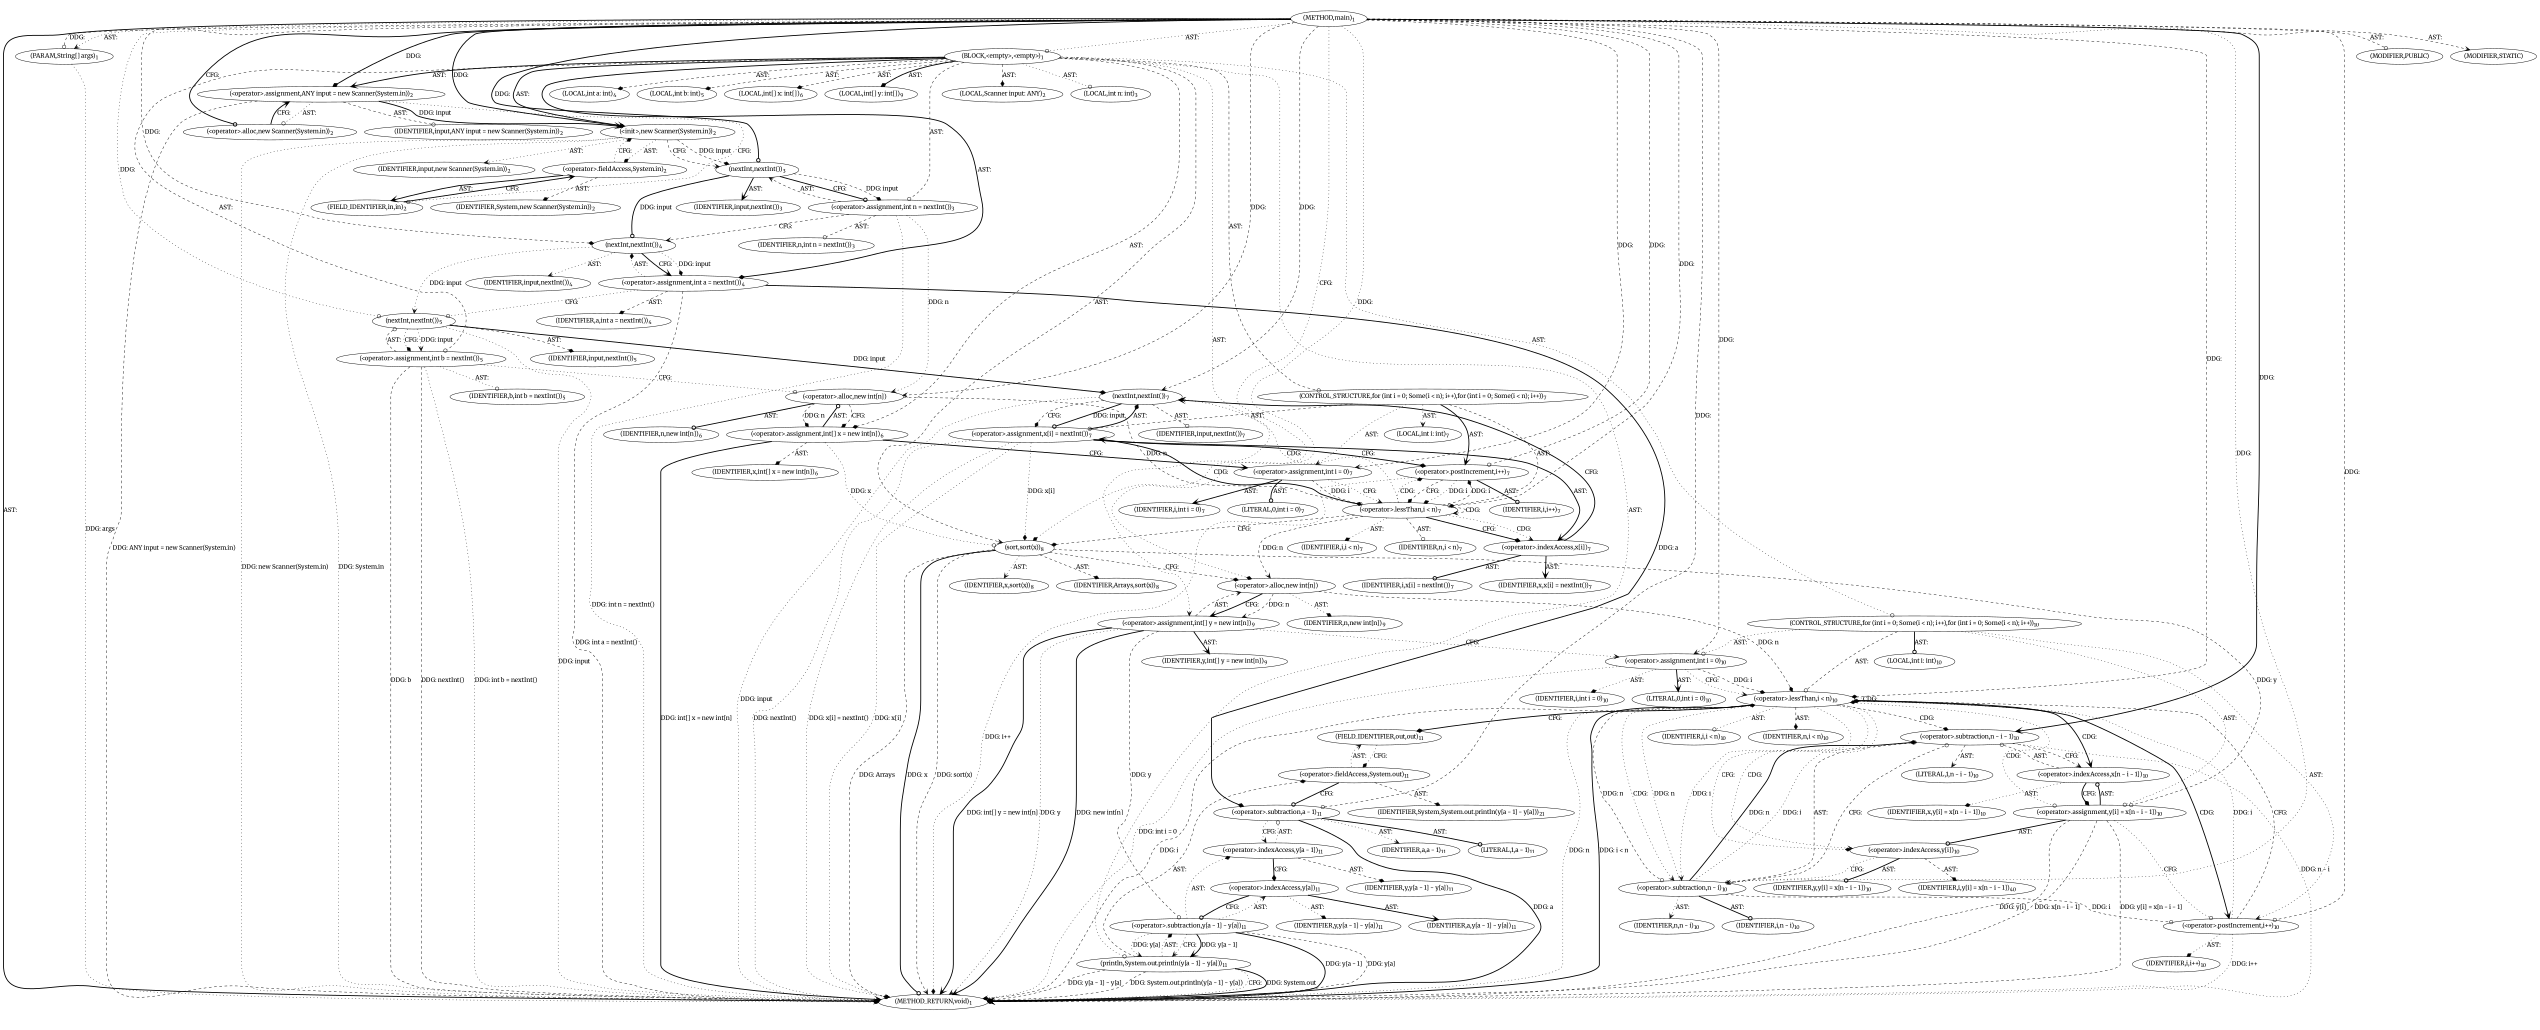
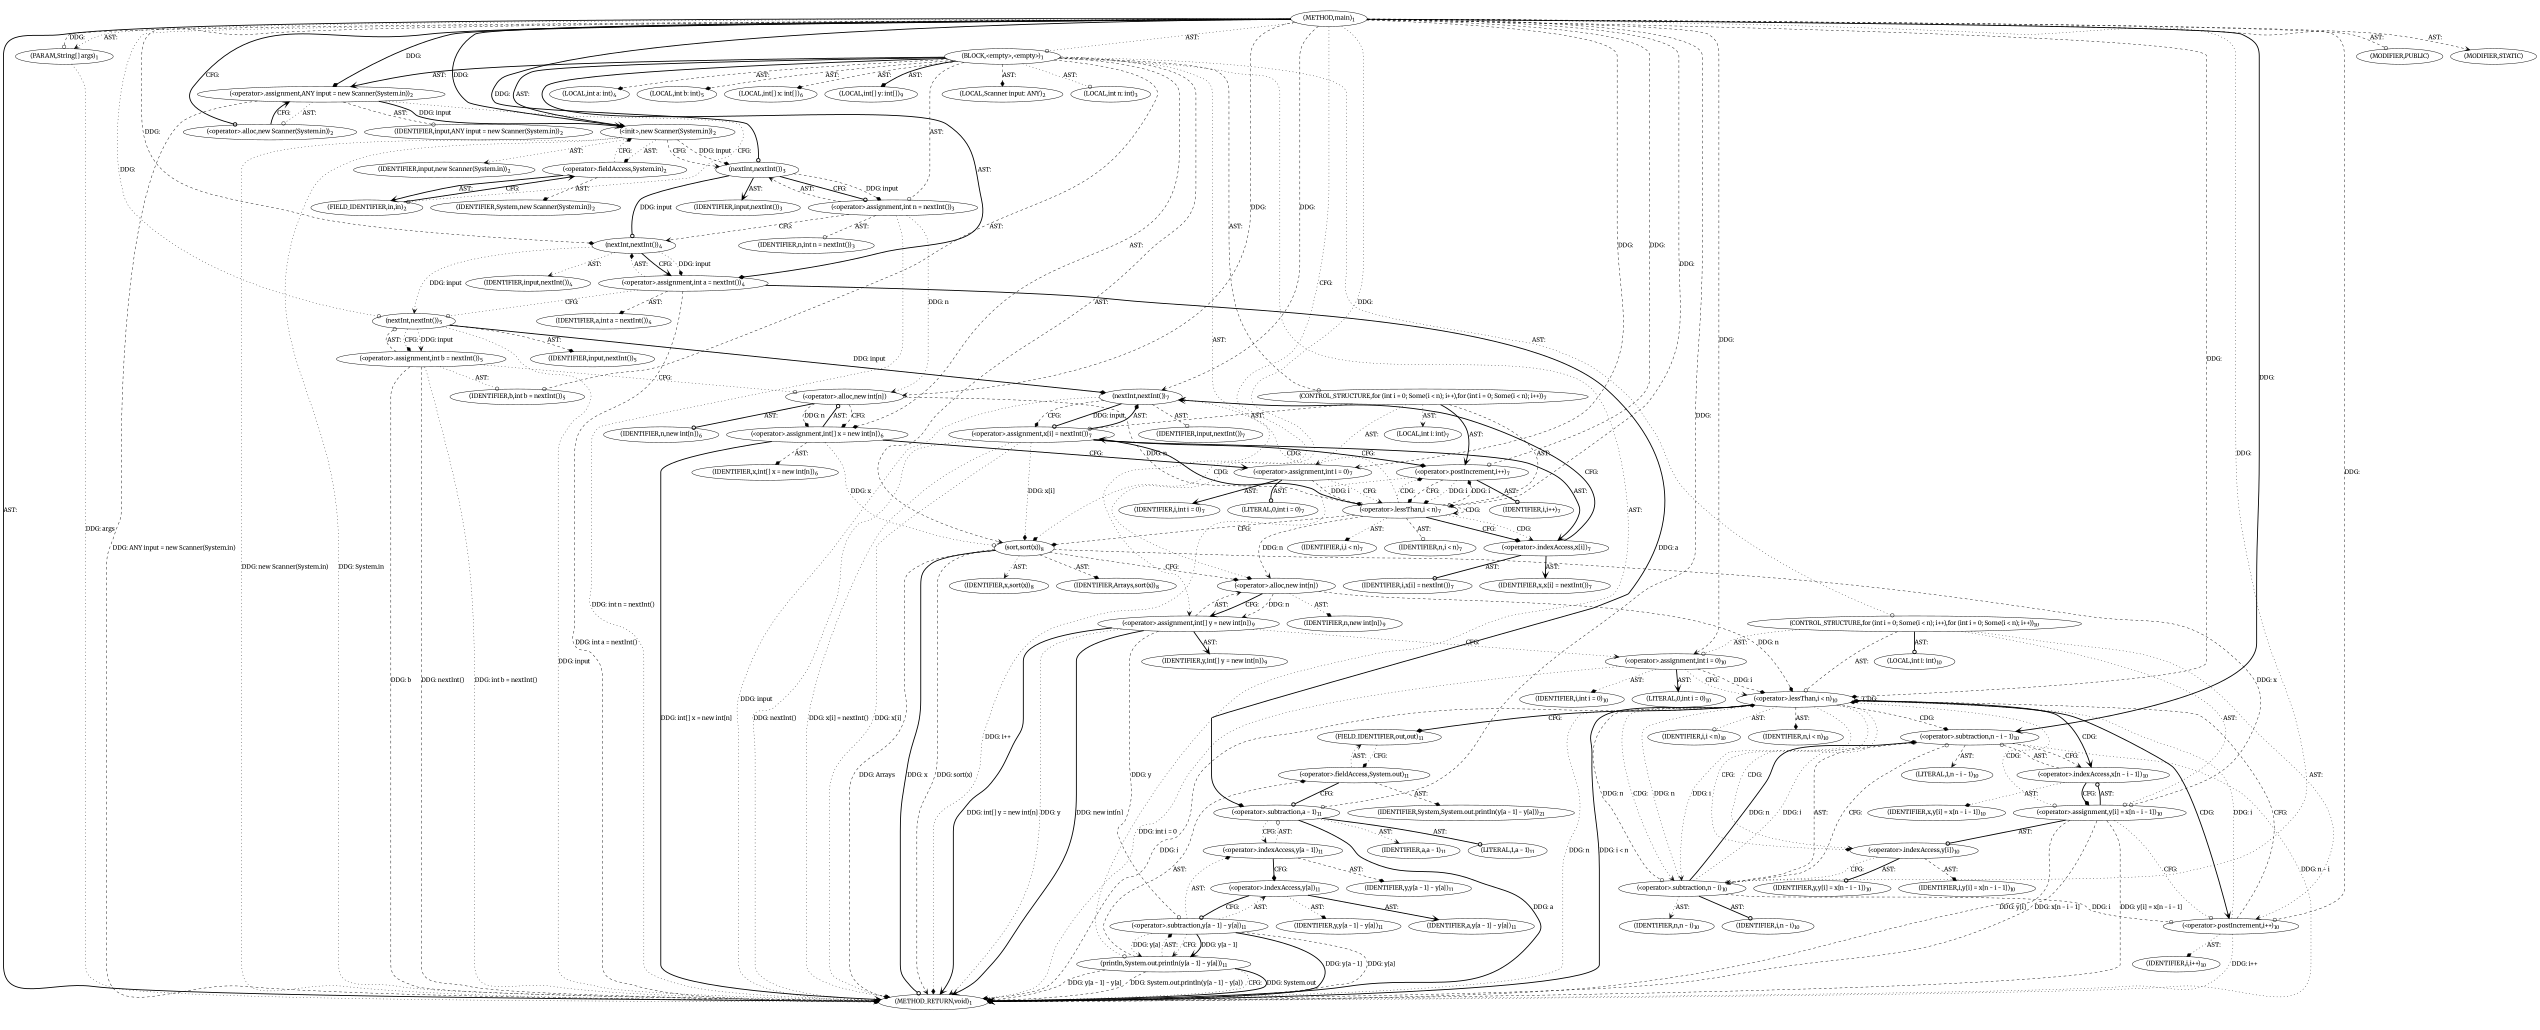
(309, 71) -> (944, 247)
(2267, 681) -> (2267, 681)
(2013, 888) -> (2013, 888)
